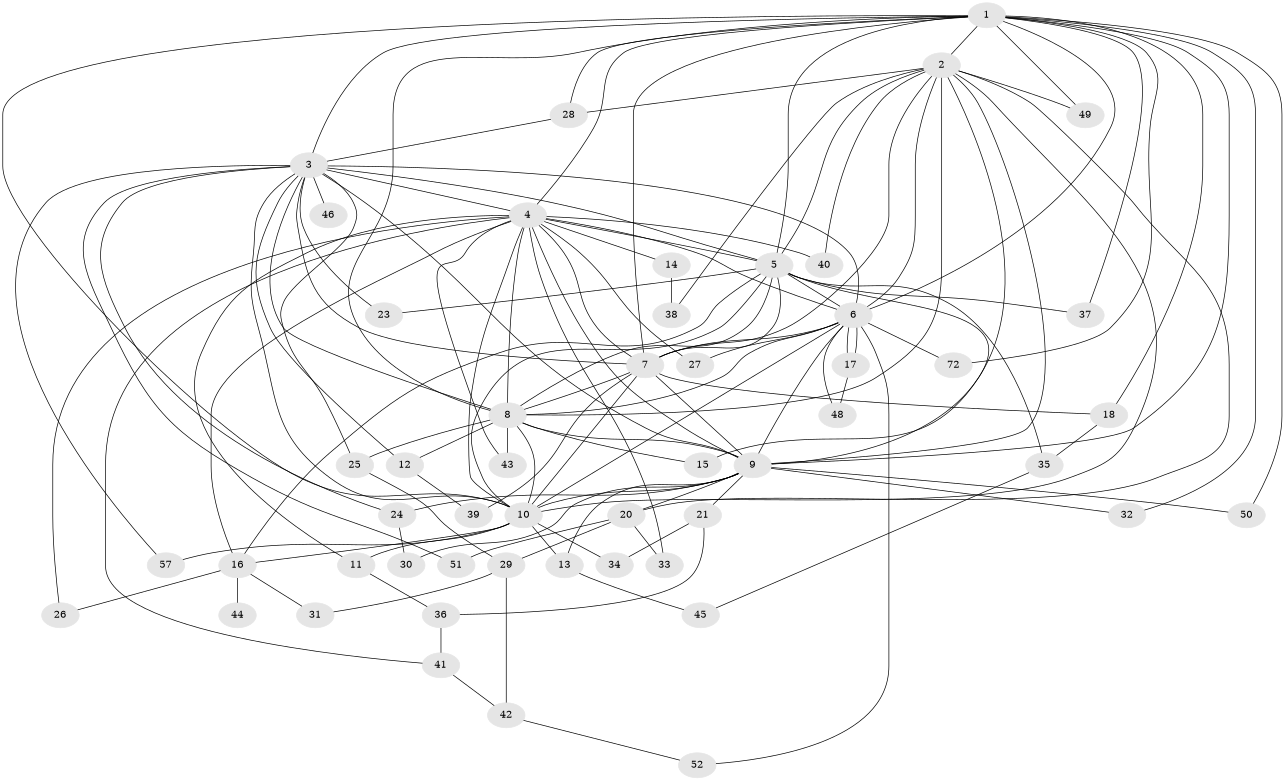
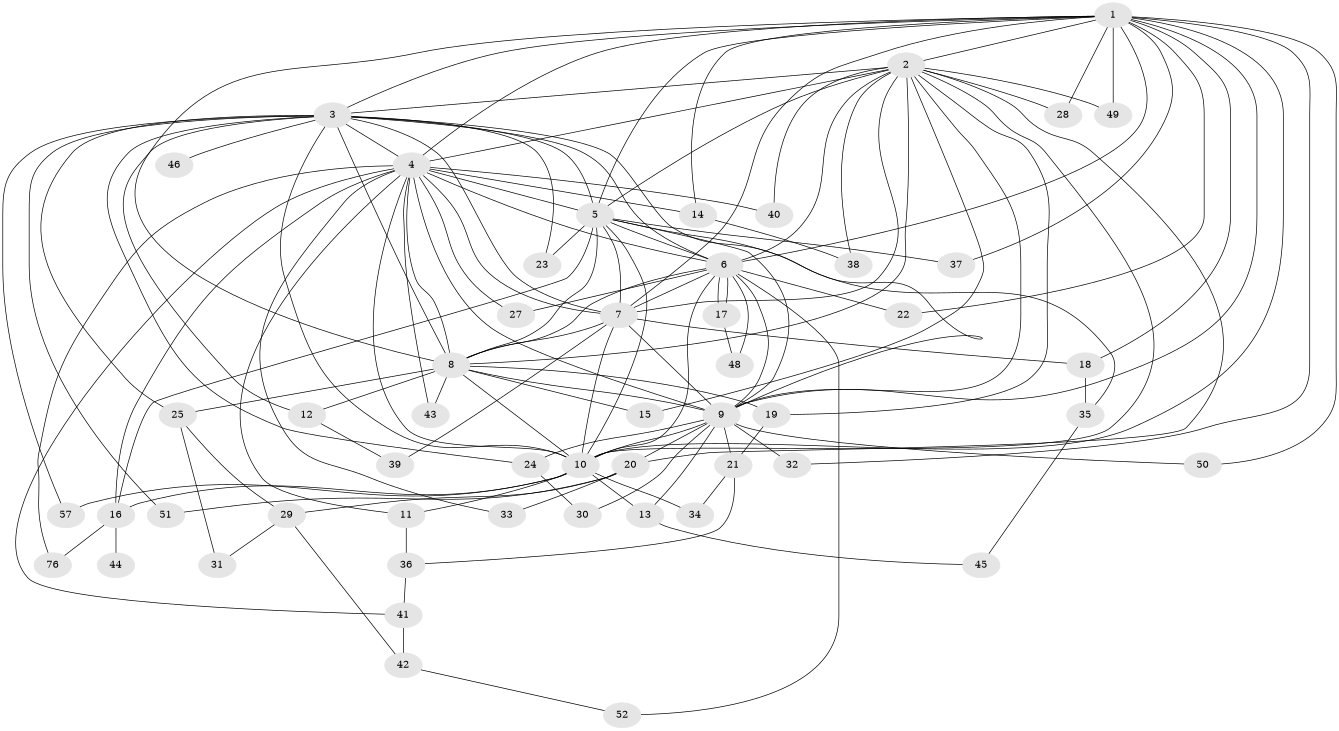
none -> (726, 52)
none -> (659, 115)
(439, 140) -> (619, 90)
(953, 365) -> (903, 315)
none -> (772, 415)
(276, 590) -> (199, 496)
(60, 615) -> (53, 565)
